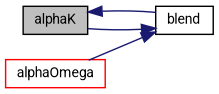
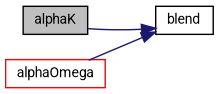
(129, 11) -> none
